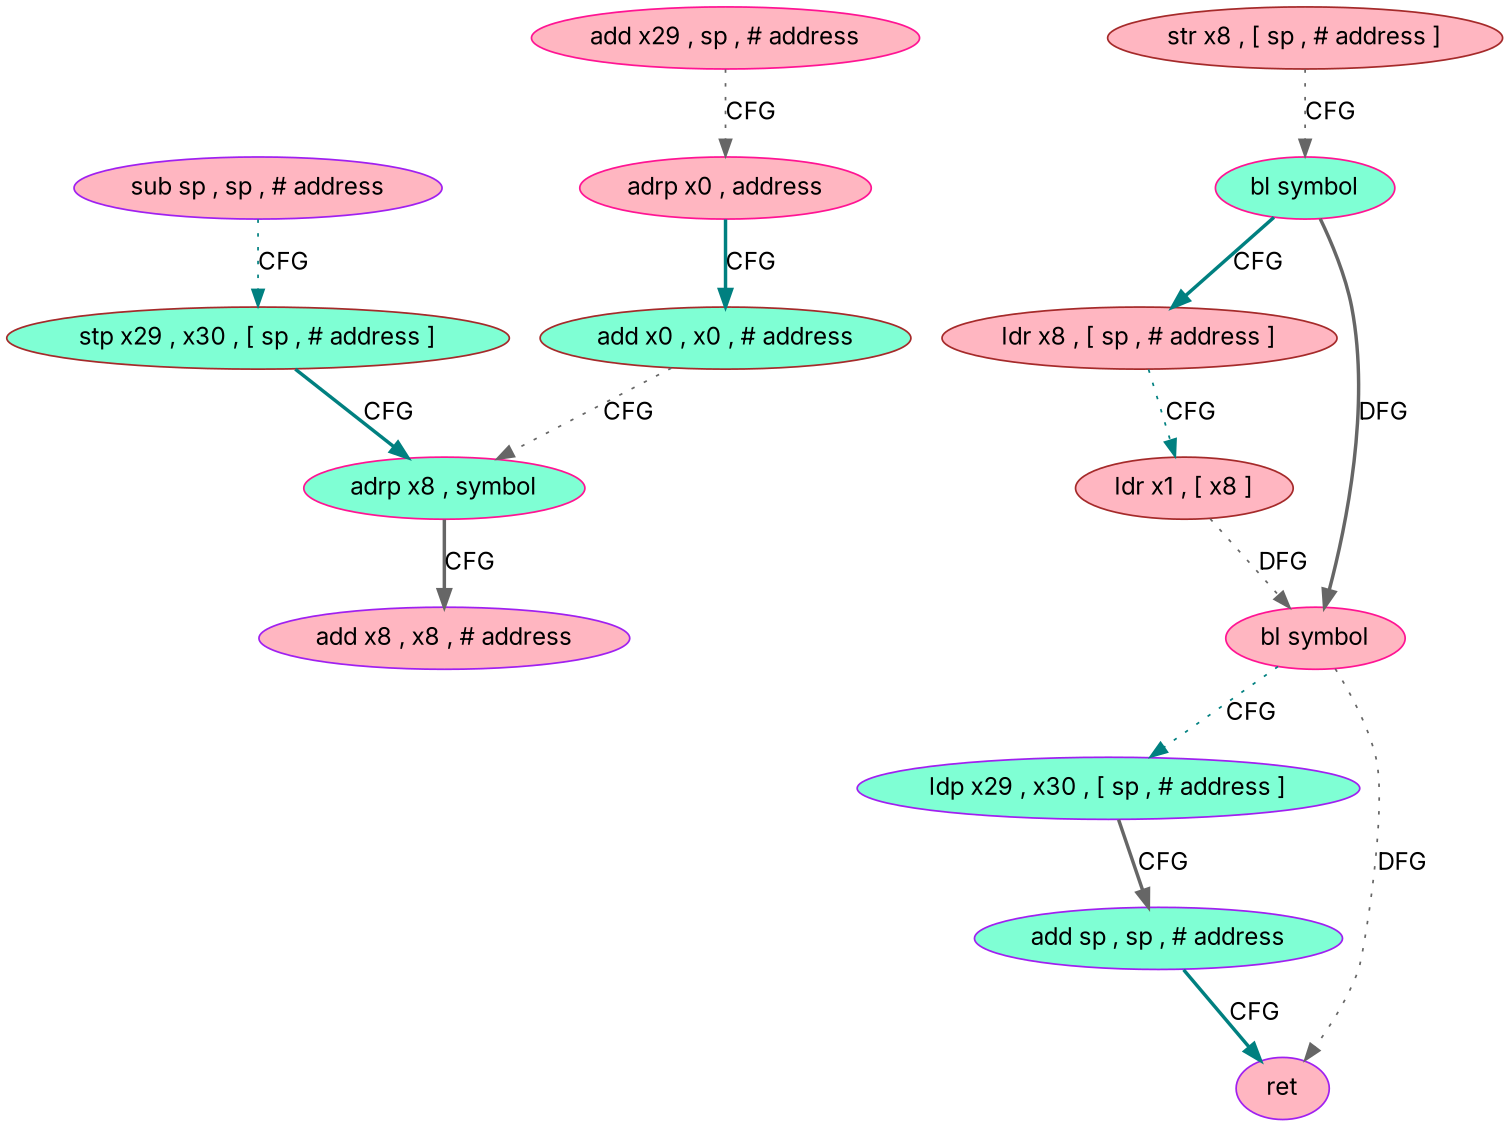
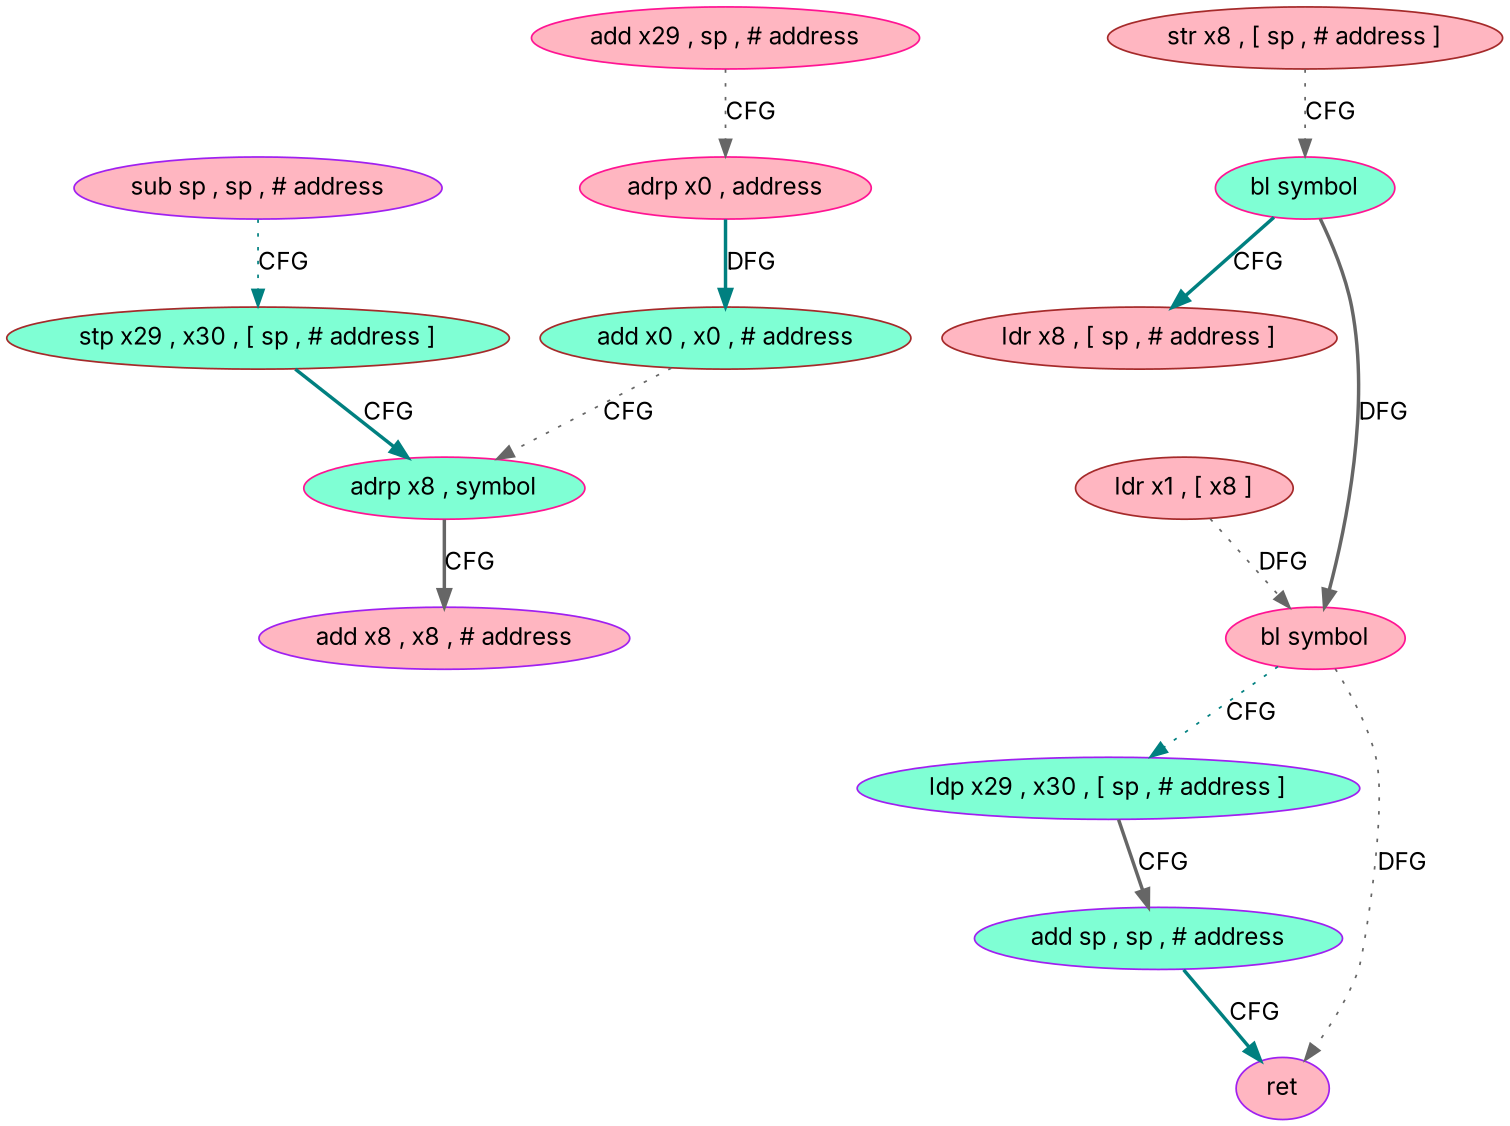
(751, 263) -> (751, 263)
(1159, 405) -> none
